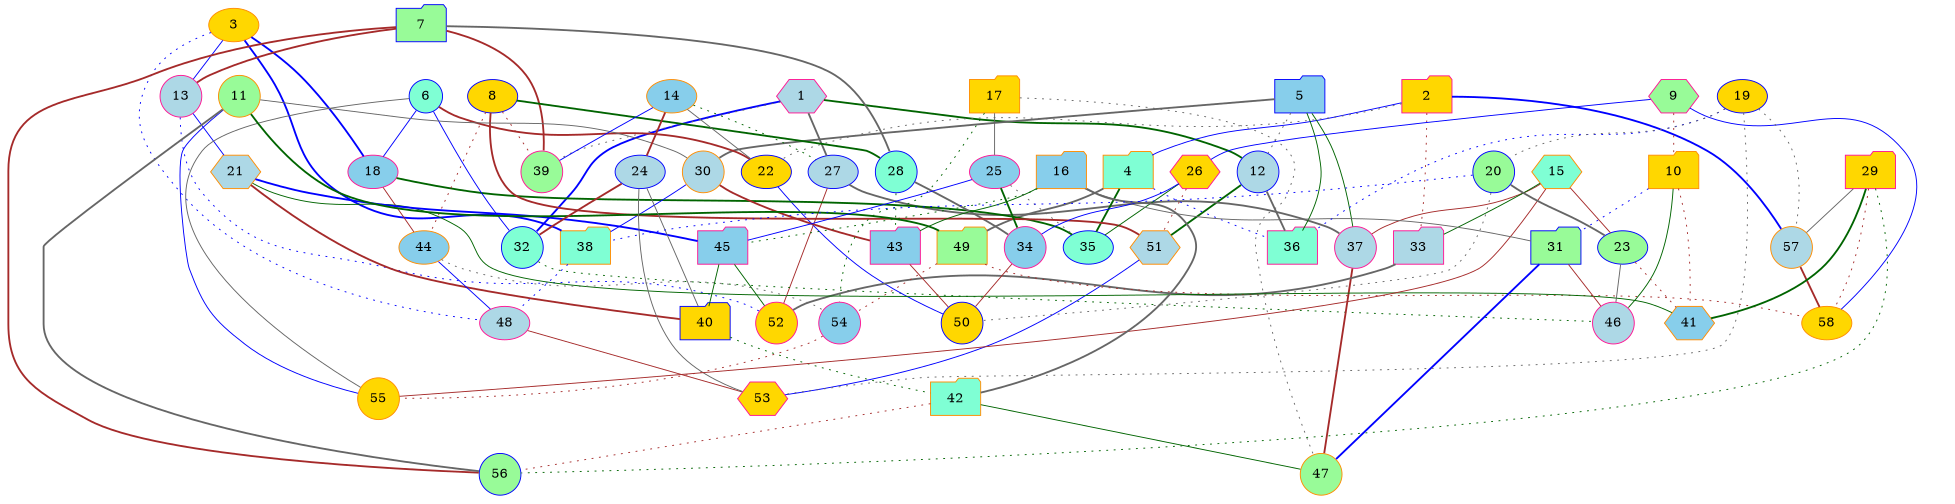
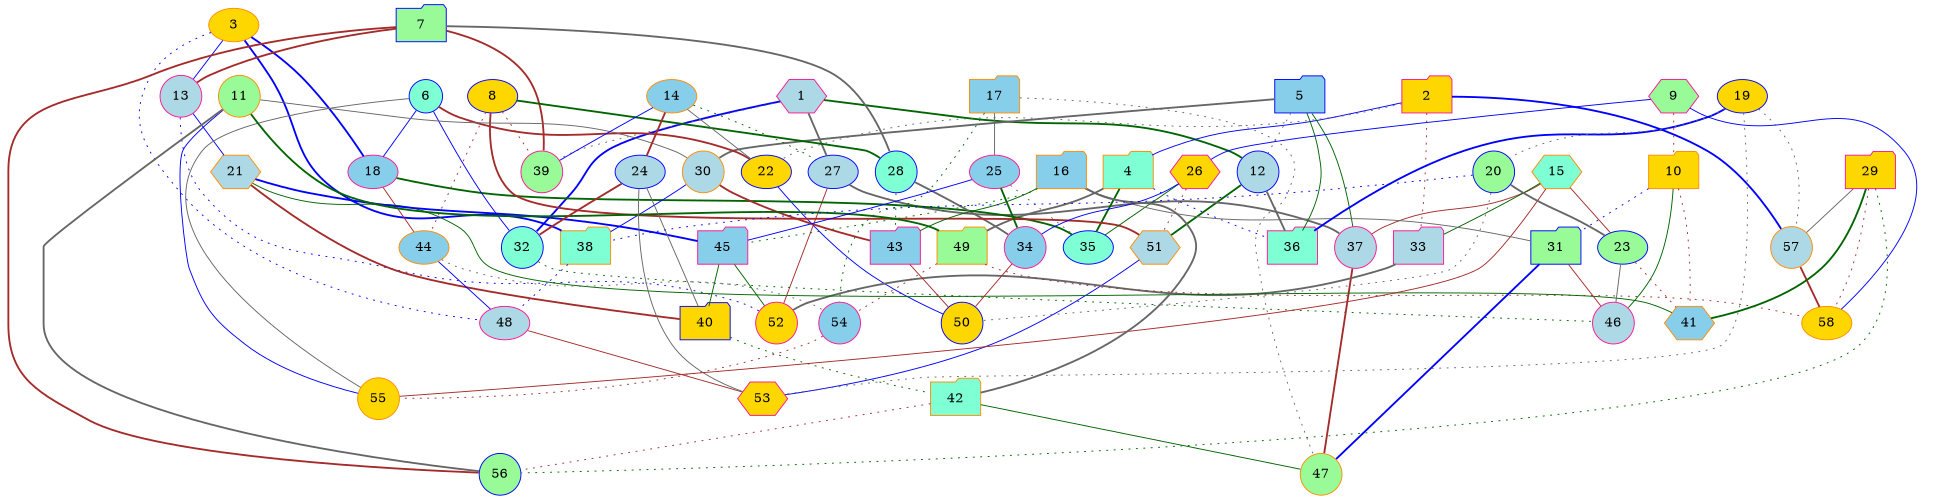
(995, 96) -> (995, 96)
(1511, 139) -> (1511, 139)
